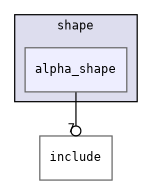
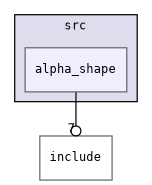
(76, 26) -> (76, 26)
